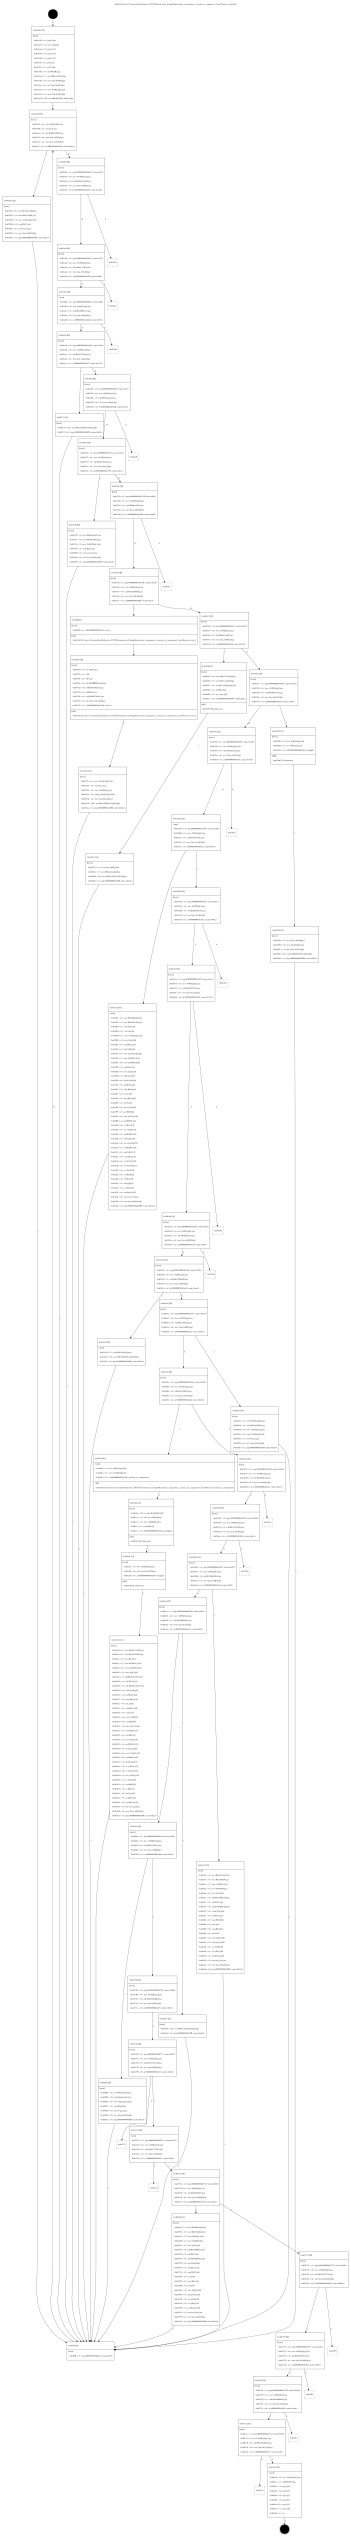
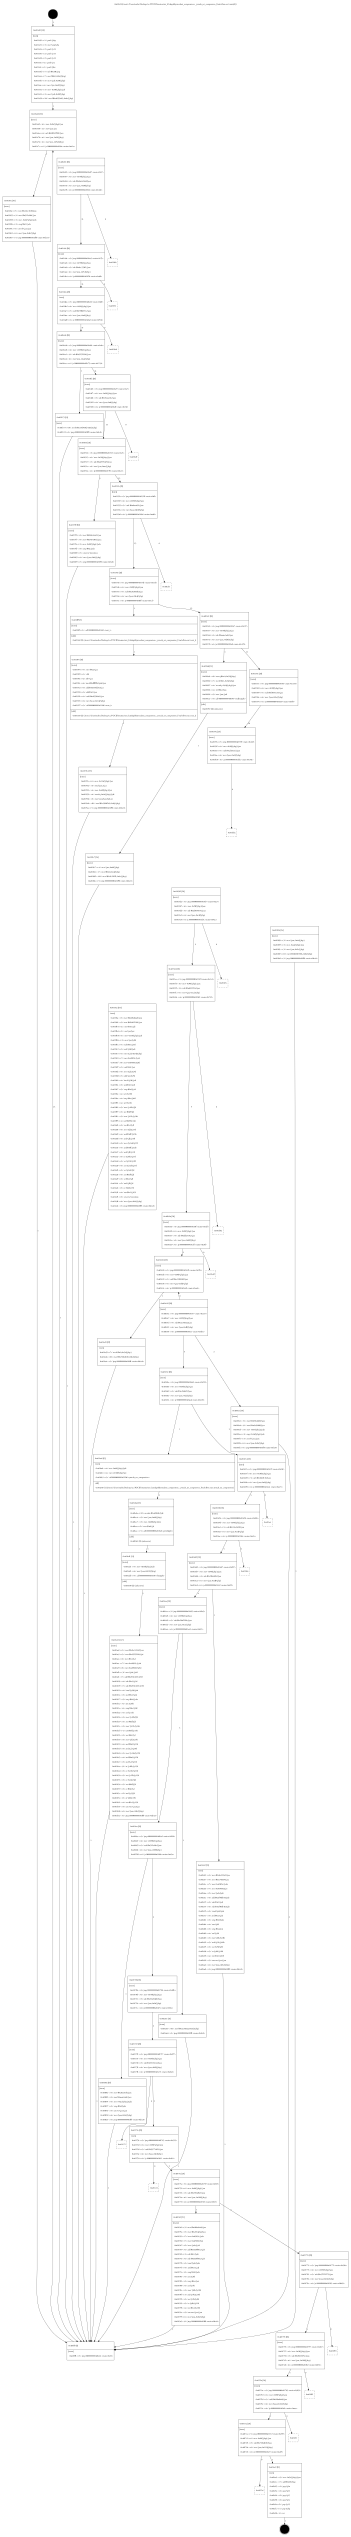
(67, 154) -> none
(293, 746) -> none
(196, 833) -> none
(181, 1295) -> (179, 1297)
